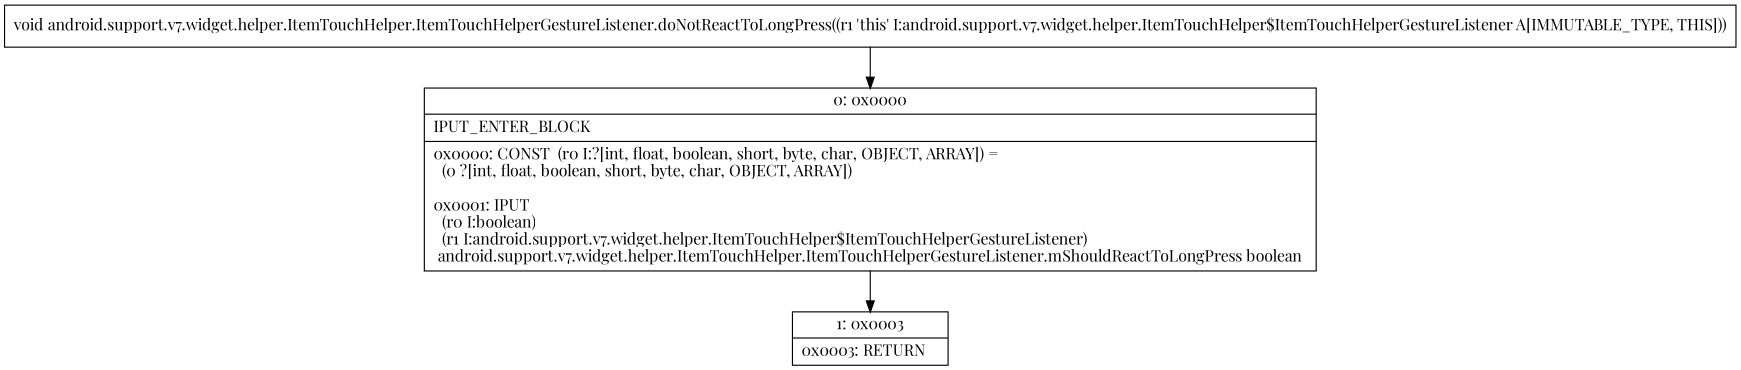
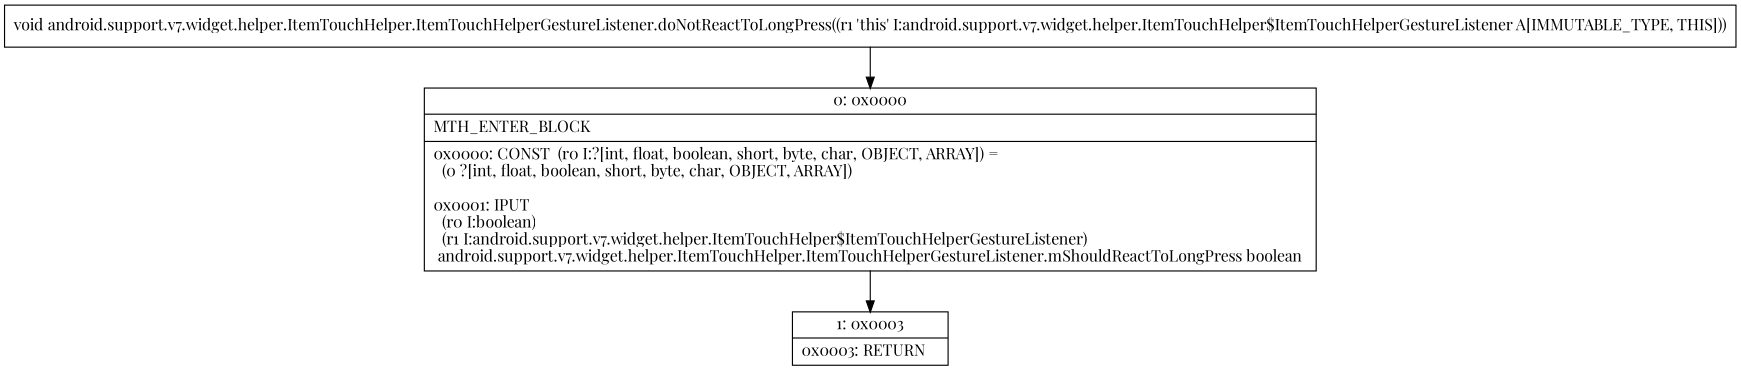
(512, 127) -> (512, 127)
